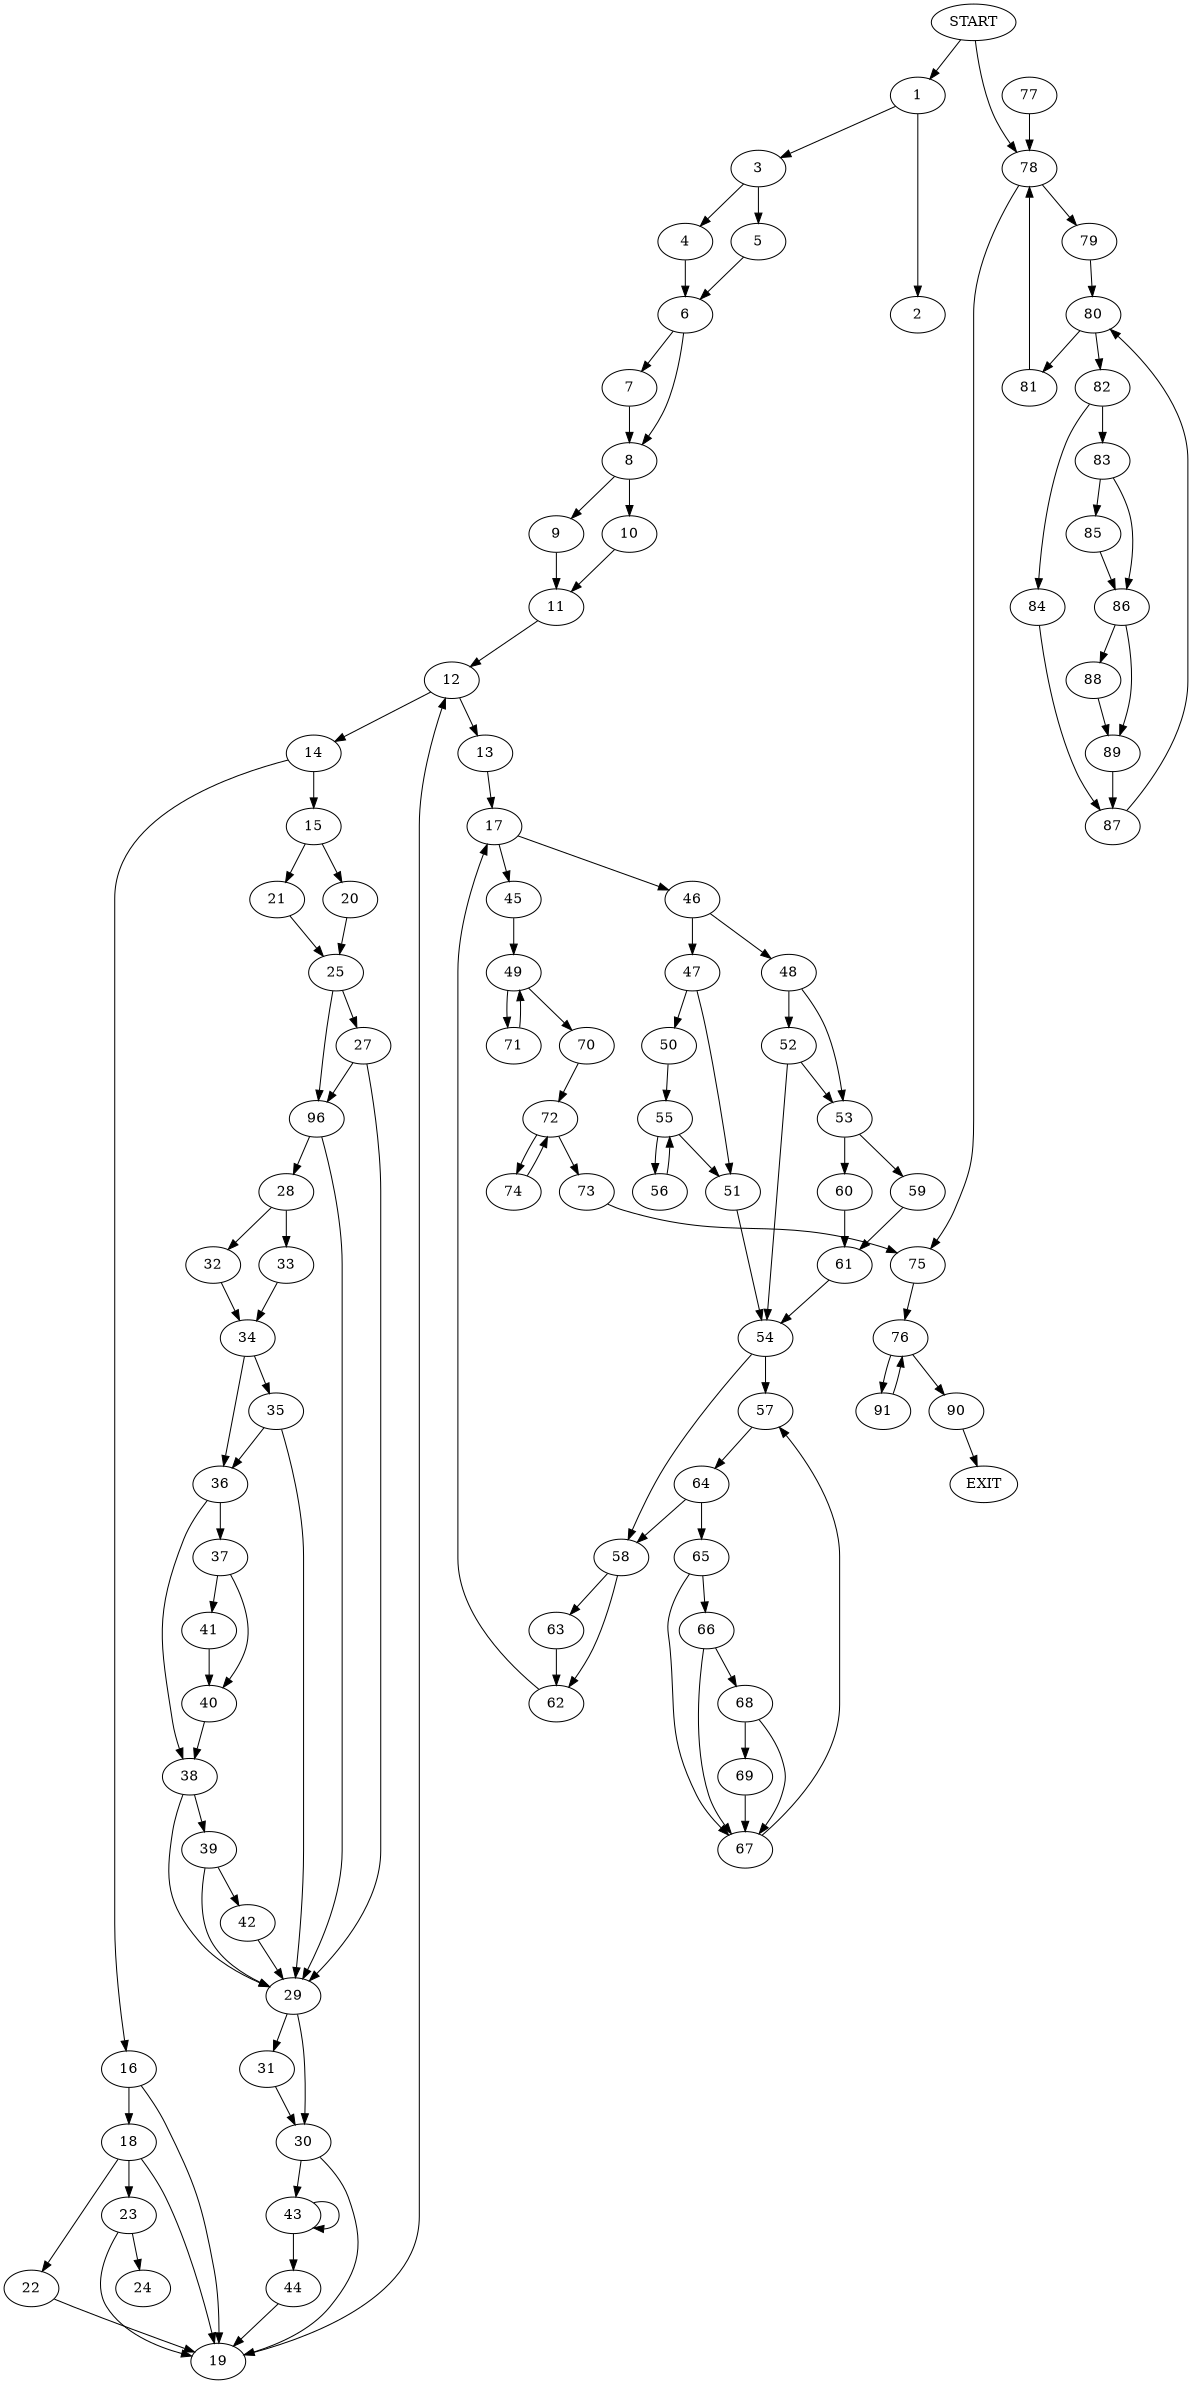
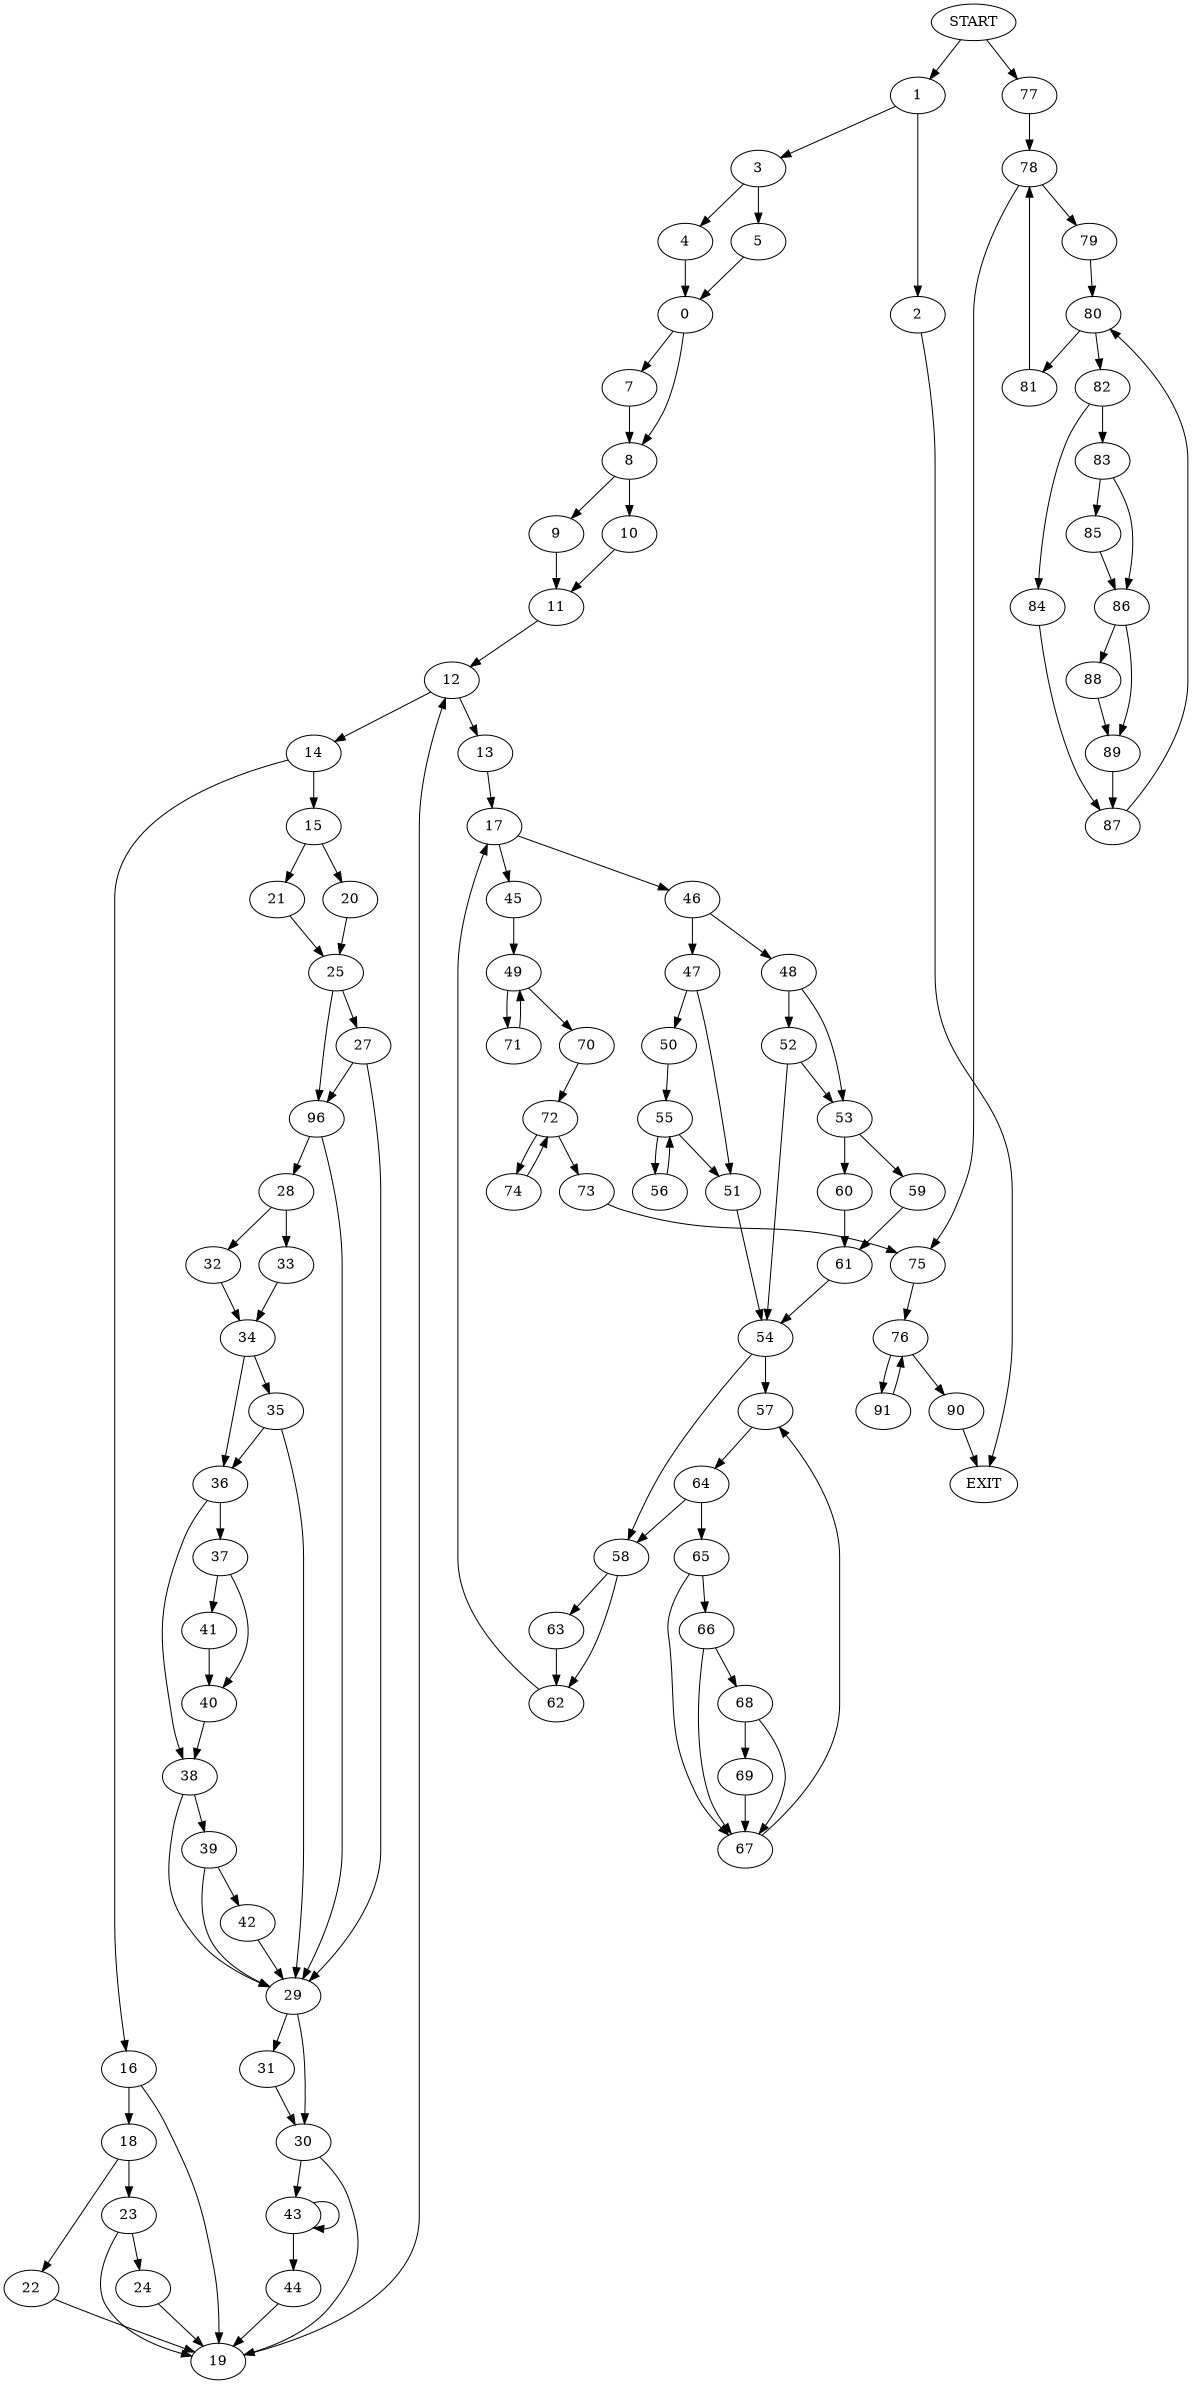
(986, 95) -> (999, 55)
(685, 315) -> (685, 315)
none -> (935, 904)
(185, 2243) -> (177, 2321)
